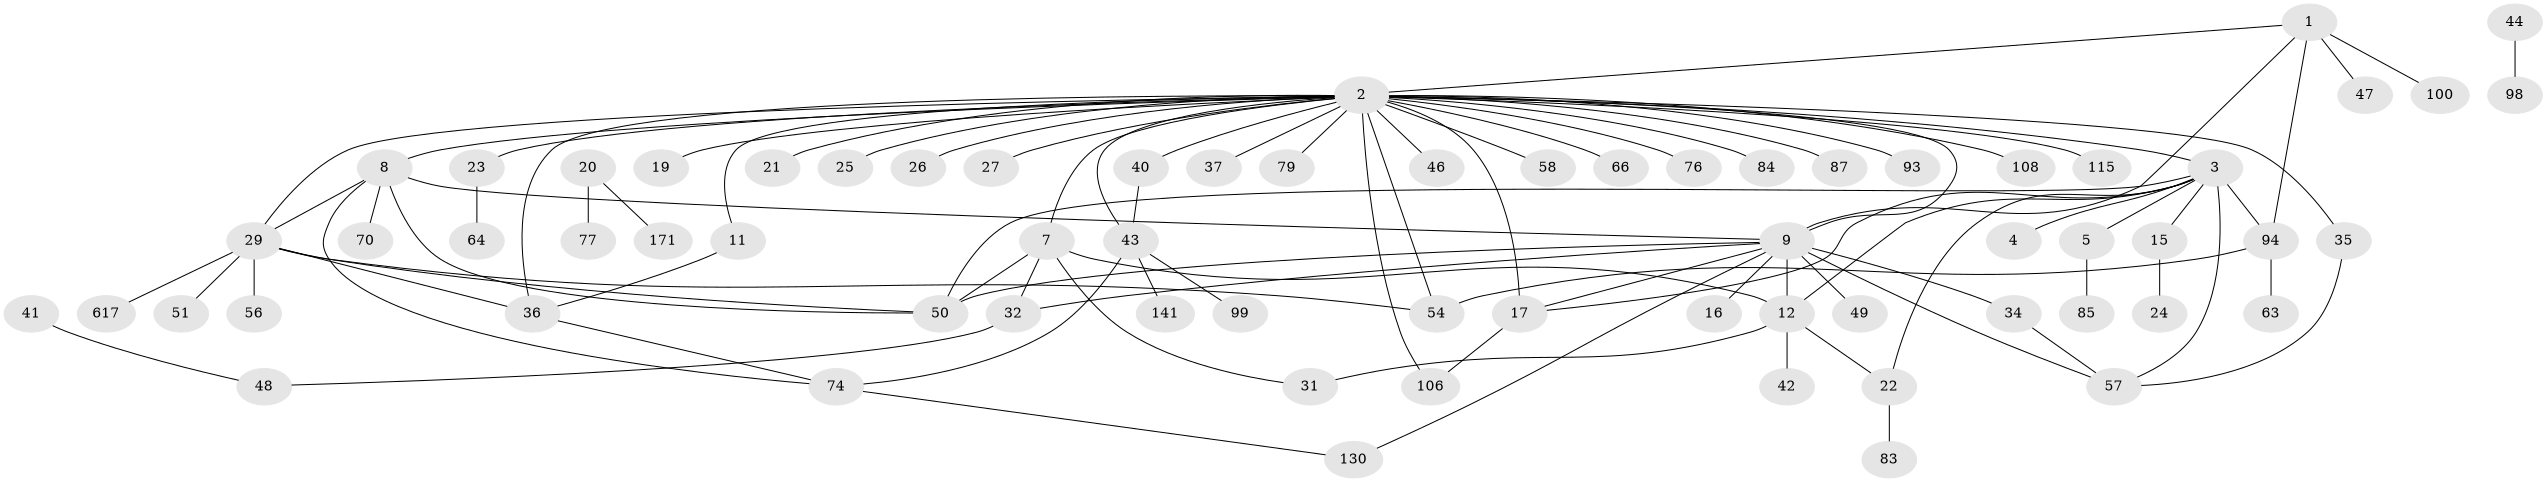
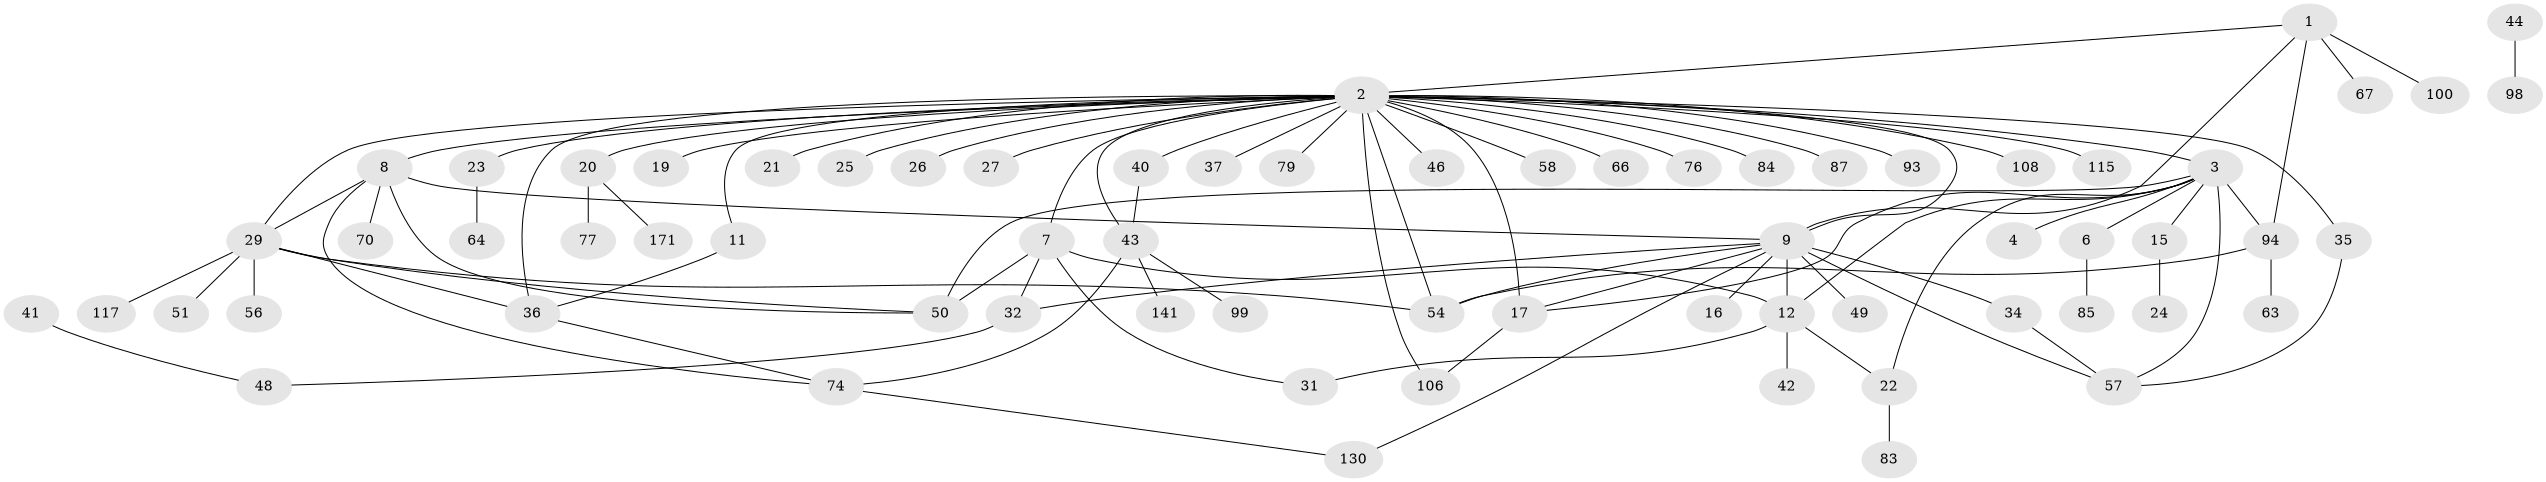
(2365, 95) -> (2365, 95)
none -> (970, 112)
(2087, 241) -> (2087, 241)
(1359, 256) -> (1624, 265)
(106, 314) -> (106, 314)
